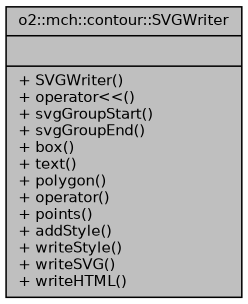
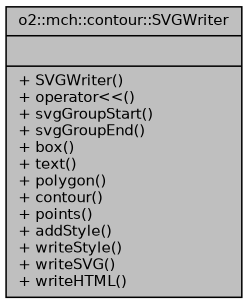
(65, 198) -> (61, 198)
